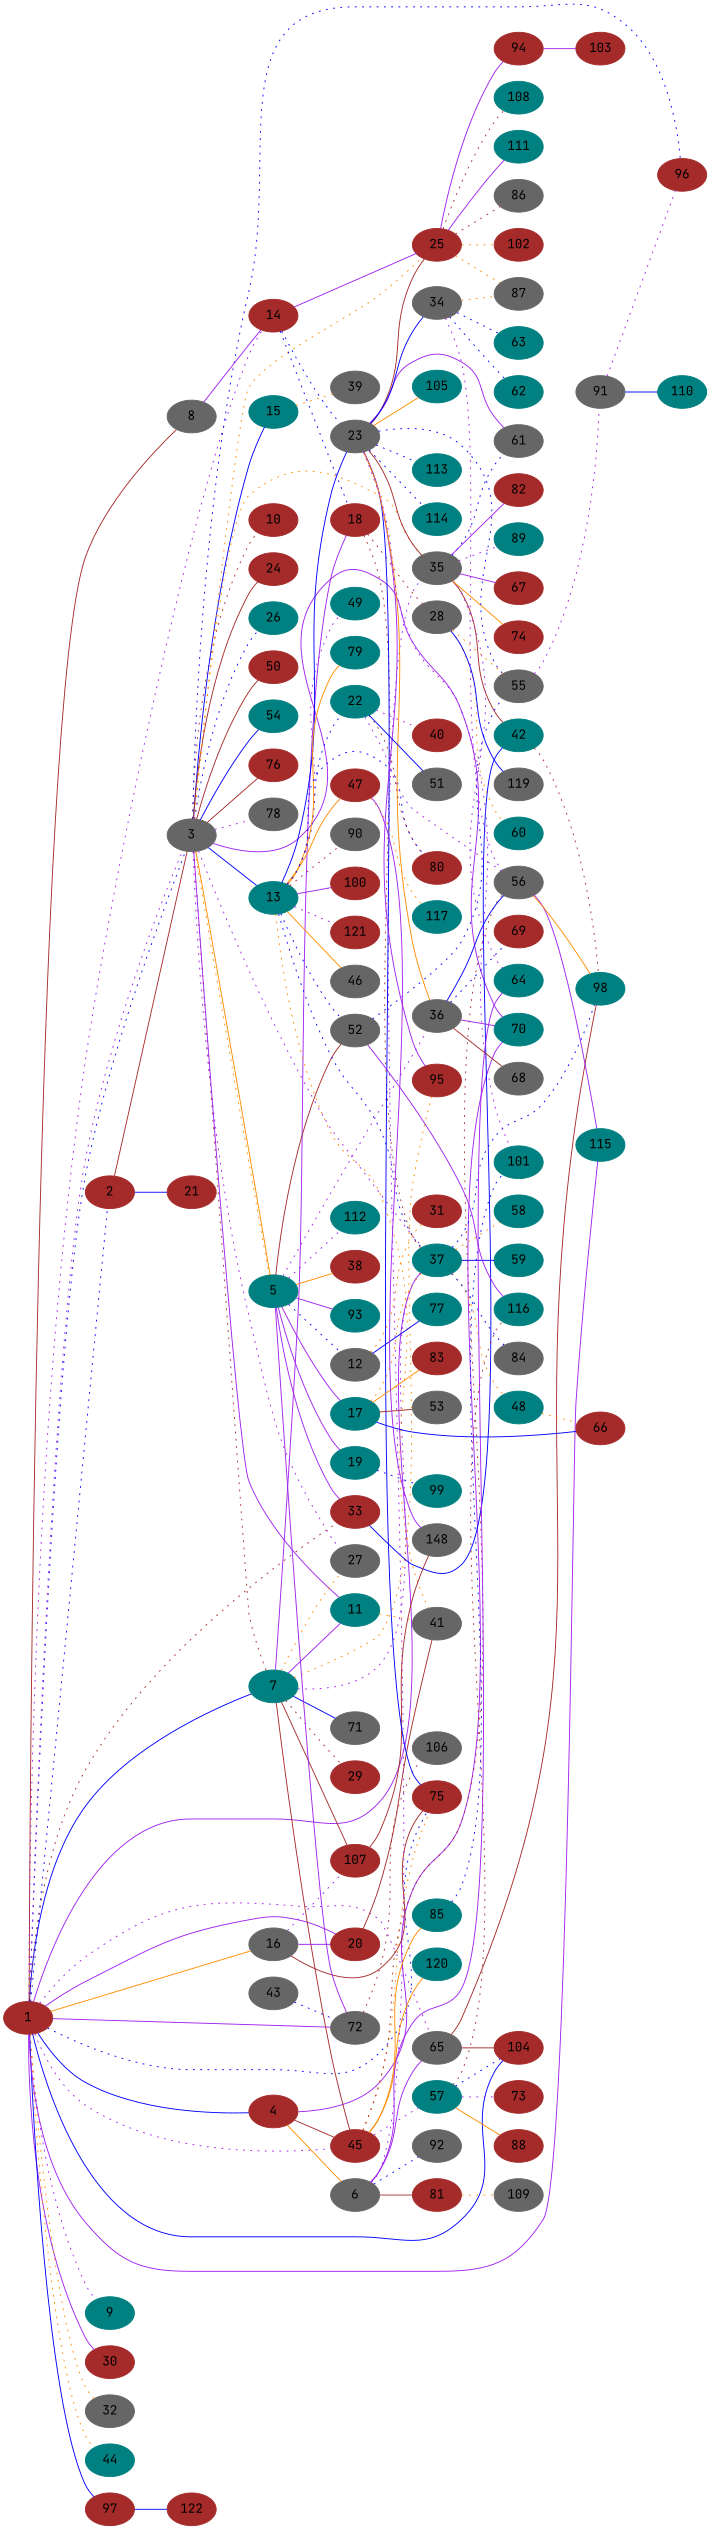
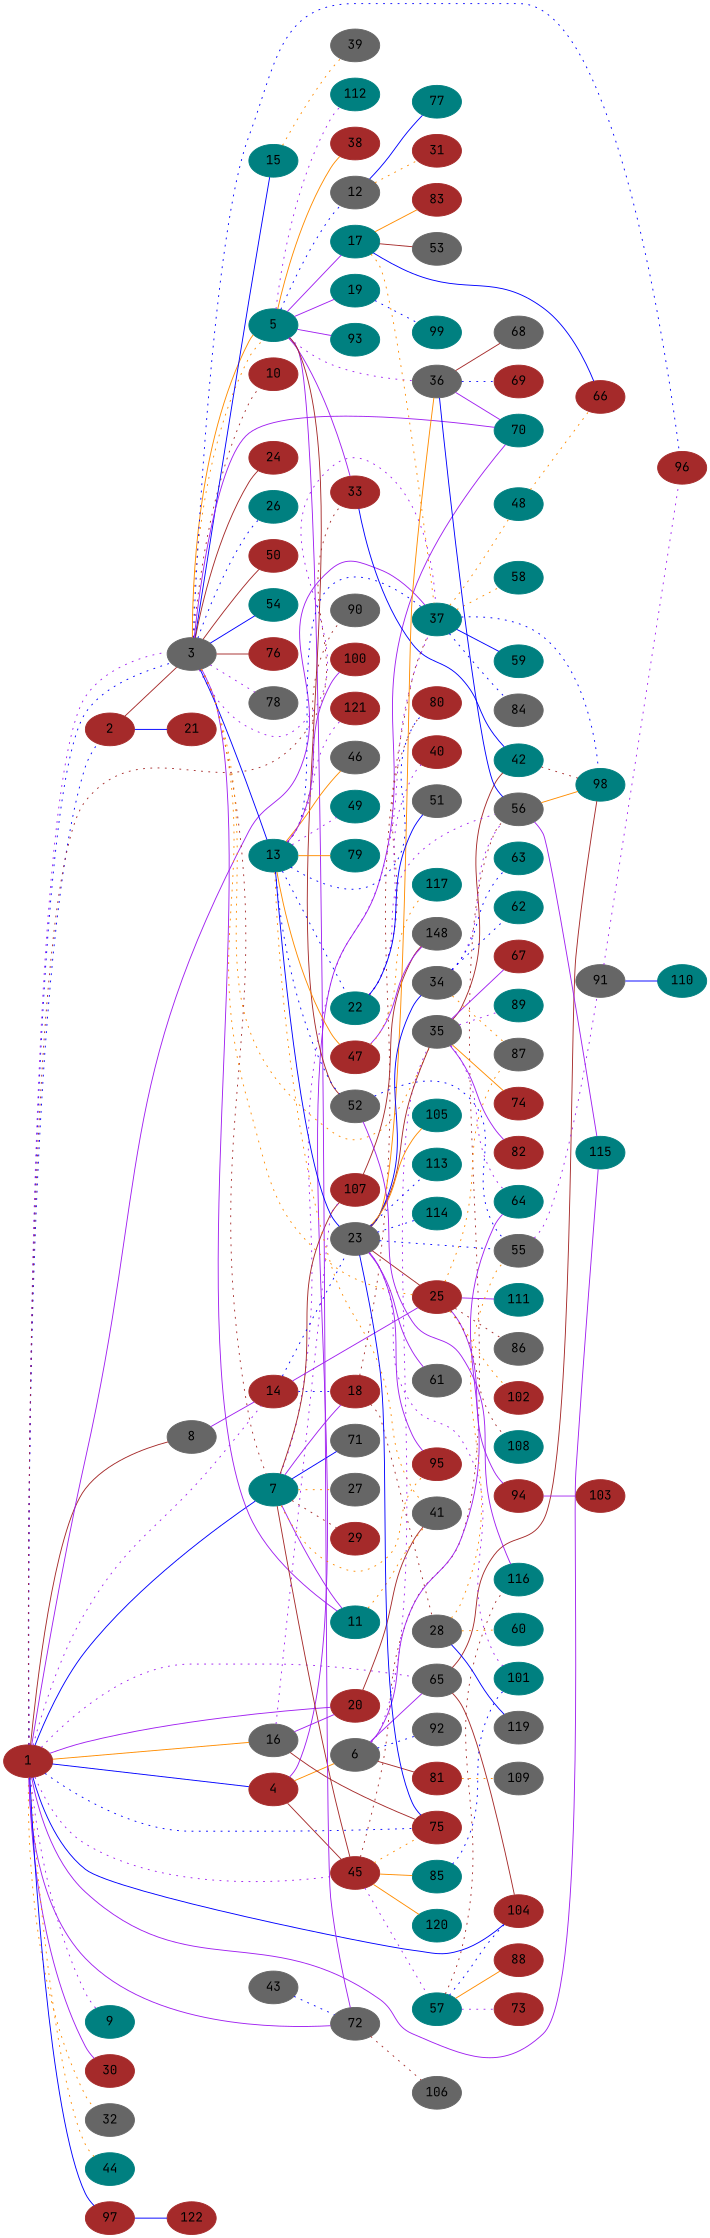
(478, 505) -> none
(228, 1210) -> none
